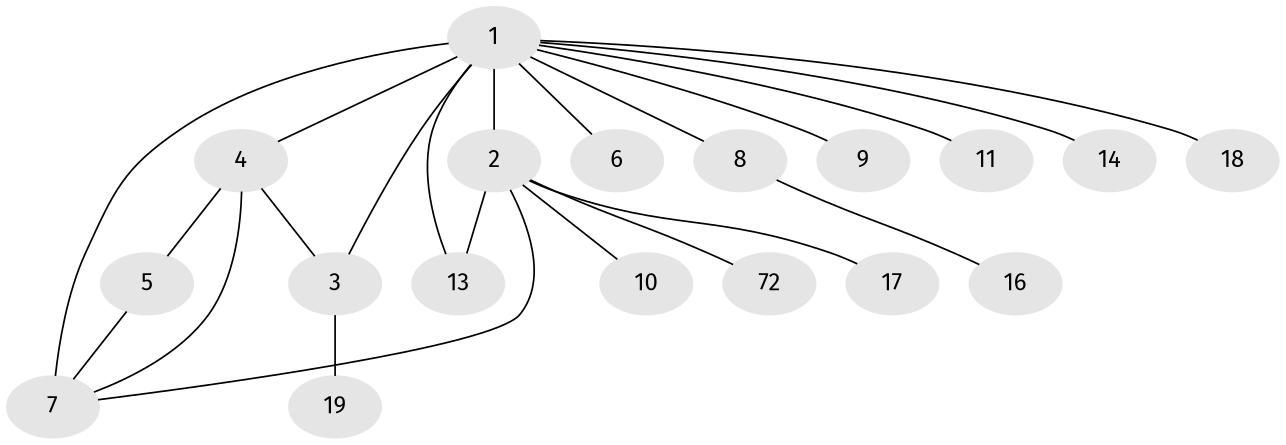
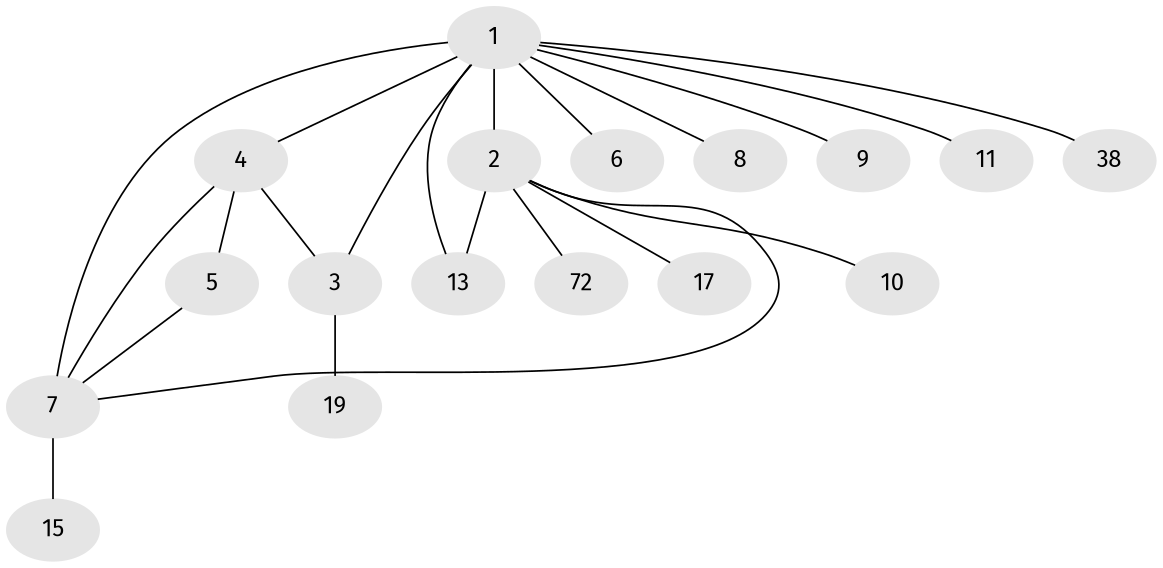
(1110, 161) -> none
(1233, 161) -> (1110, 161)
(1016, 284) -> none
none -> (53, 530)
